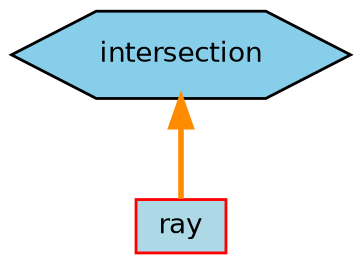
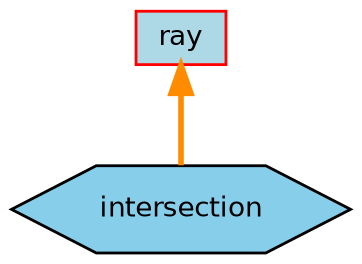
(181, 163) -> (181, 129)
